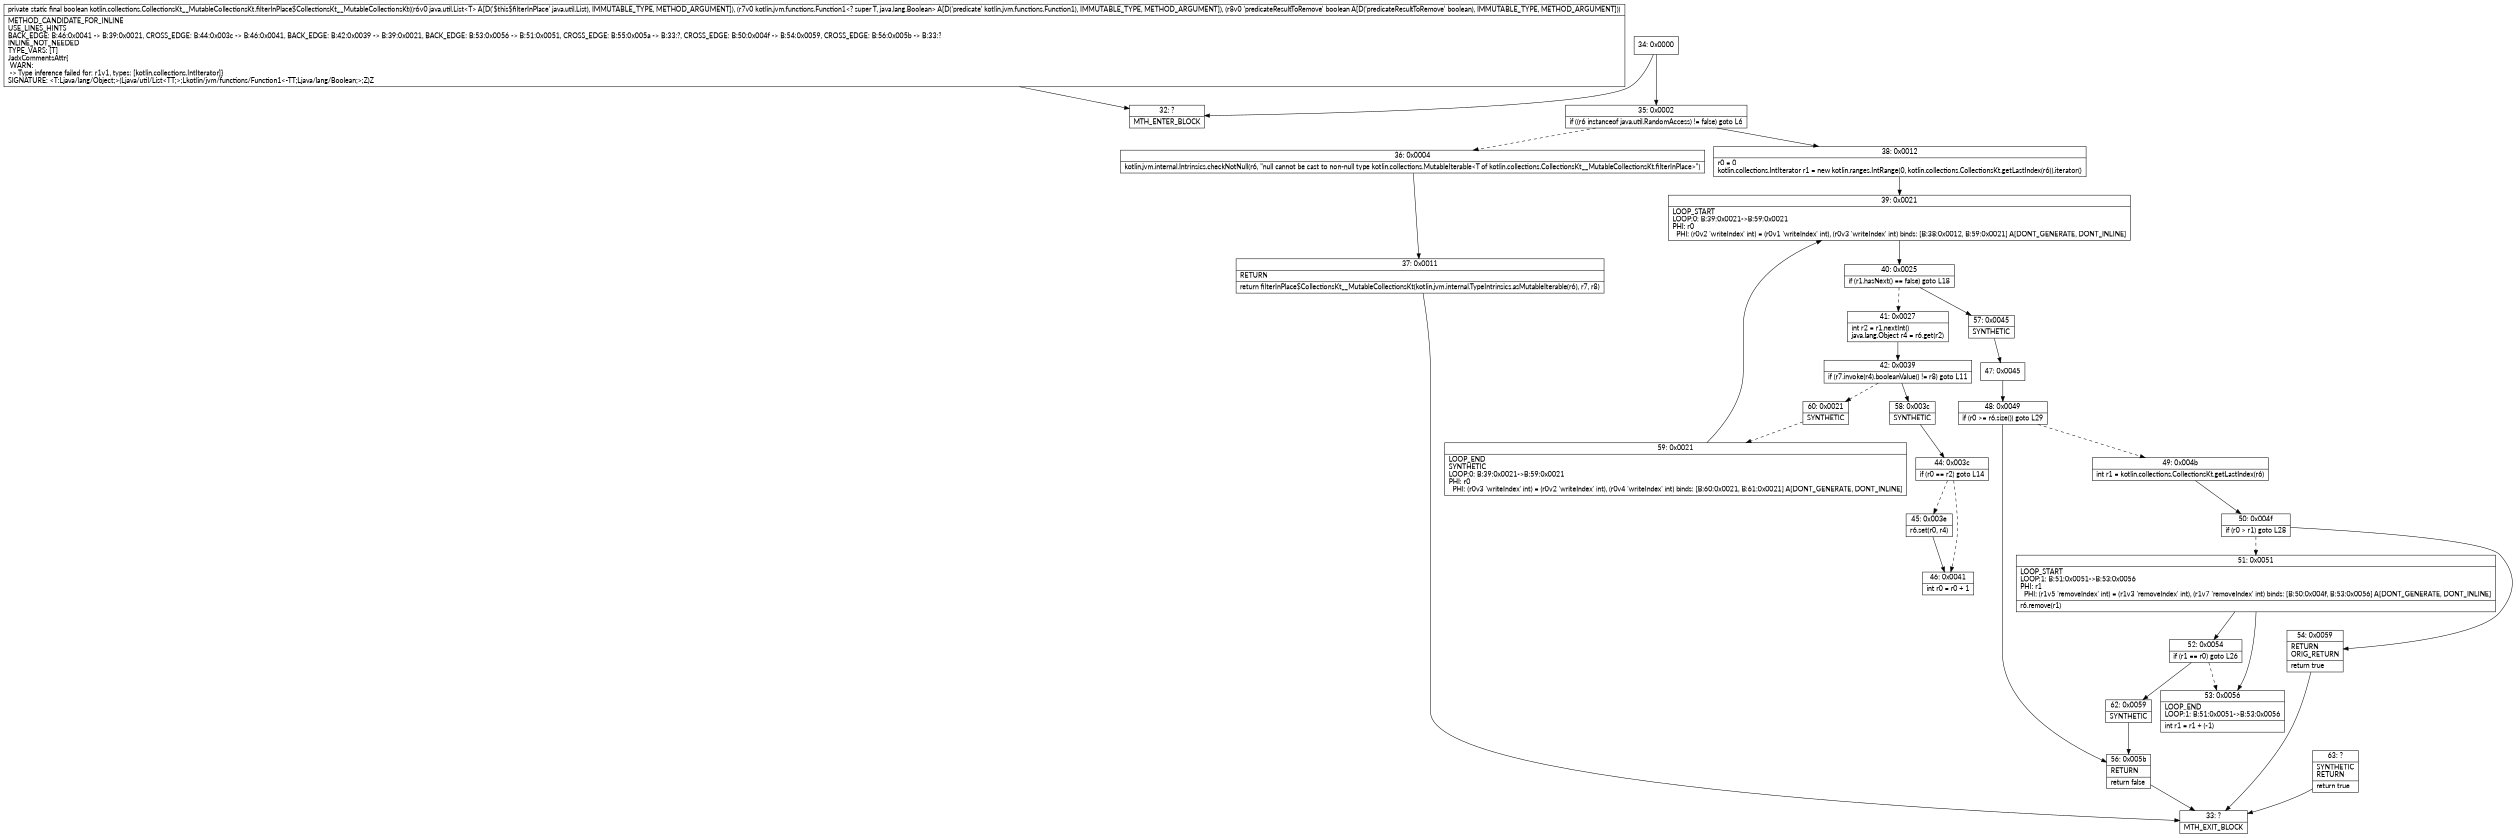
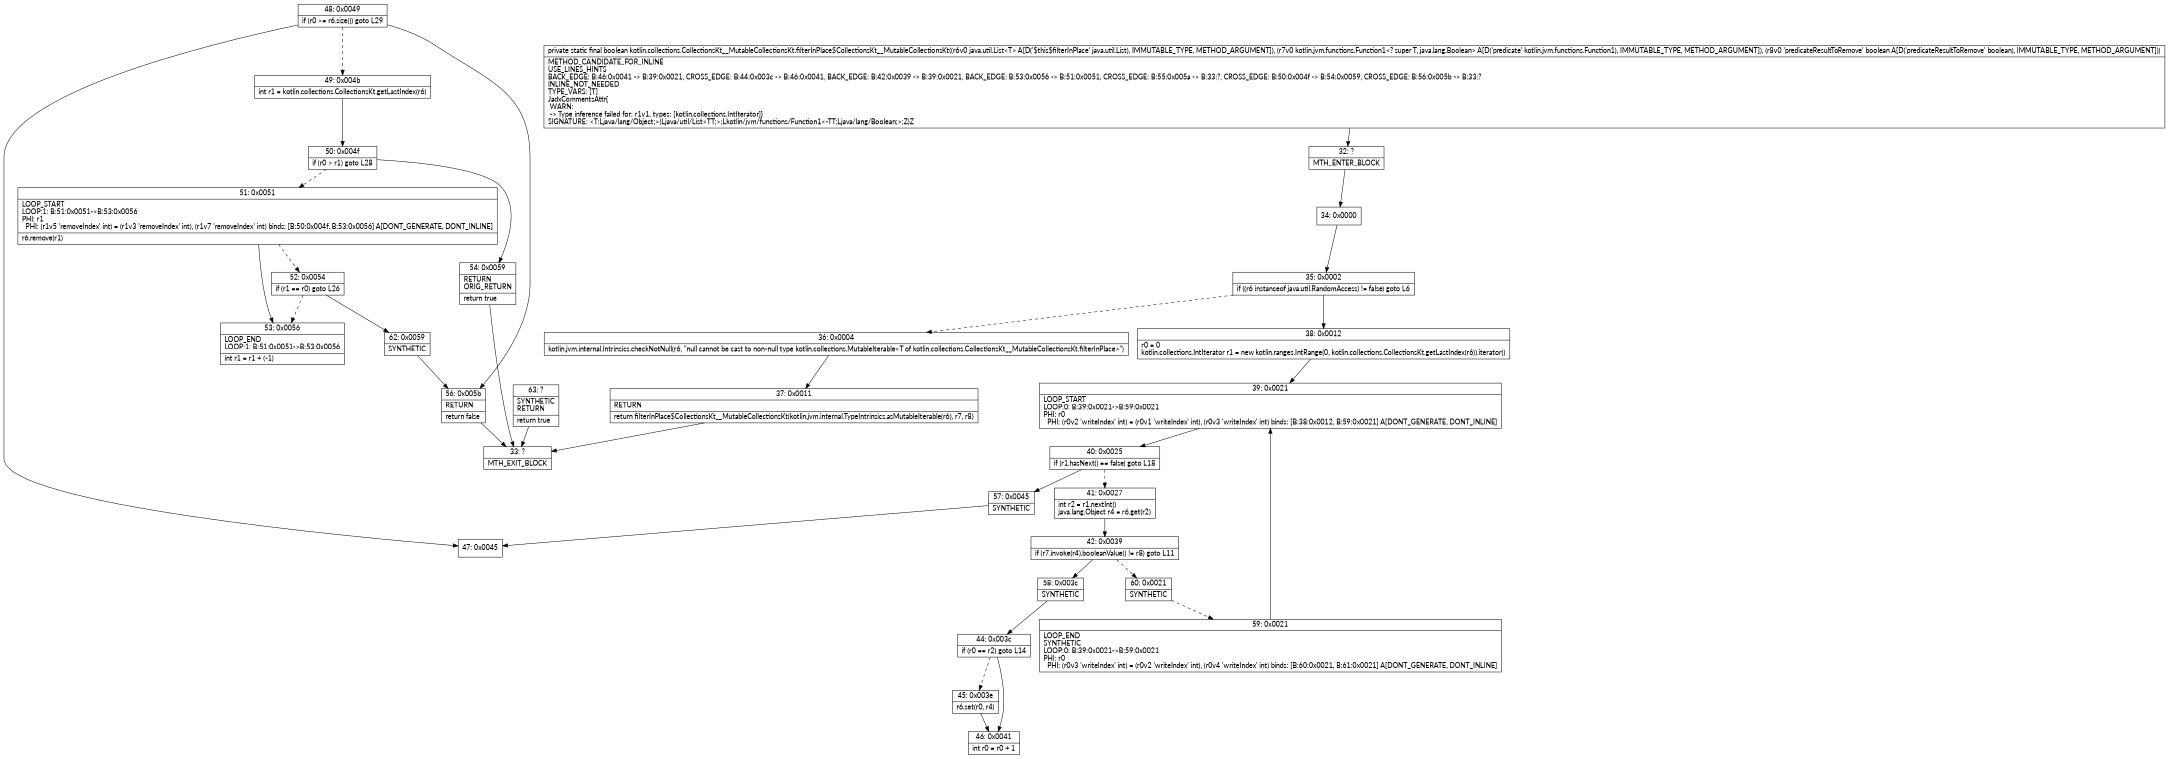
(1441, 109) -> (1343, 186)
(2003, 389) -> (4, 373)
(1958, 524) -> (1003, 692)
(2226, 624) -> (287, 256)
